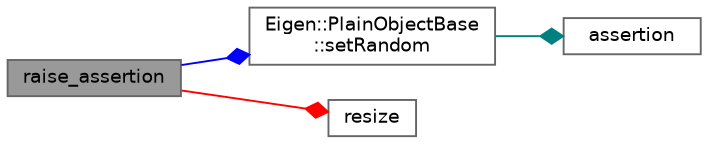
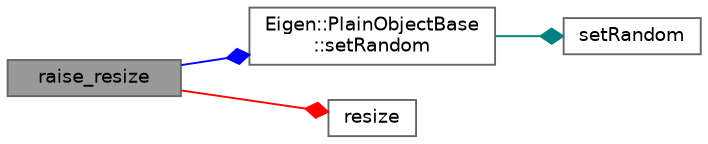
(632, 36) -> (632, 36)
(94, 78) -> (94, 78)
